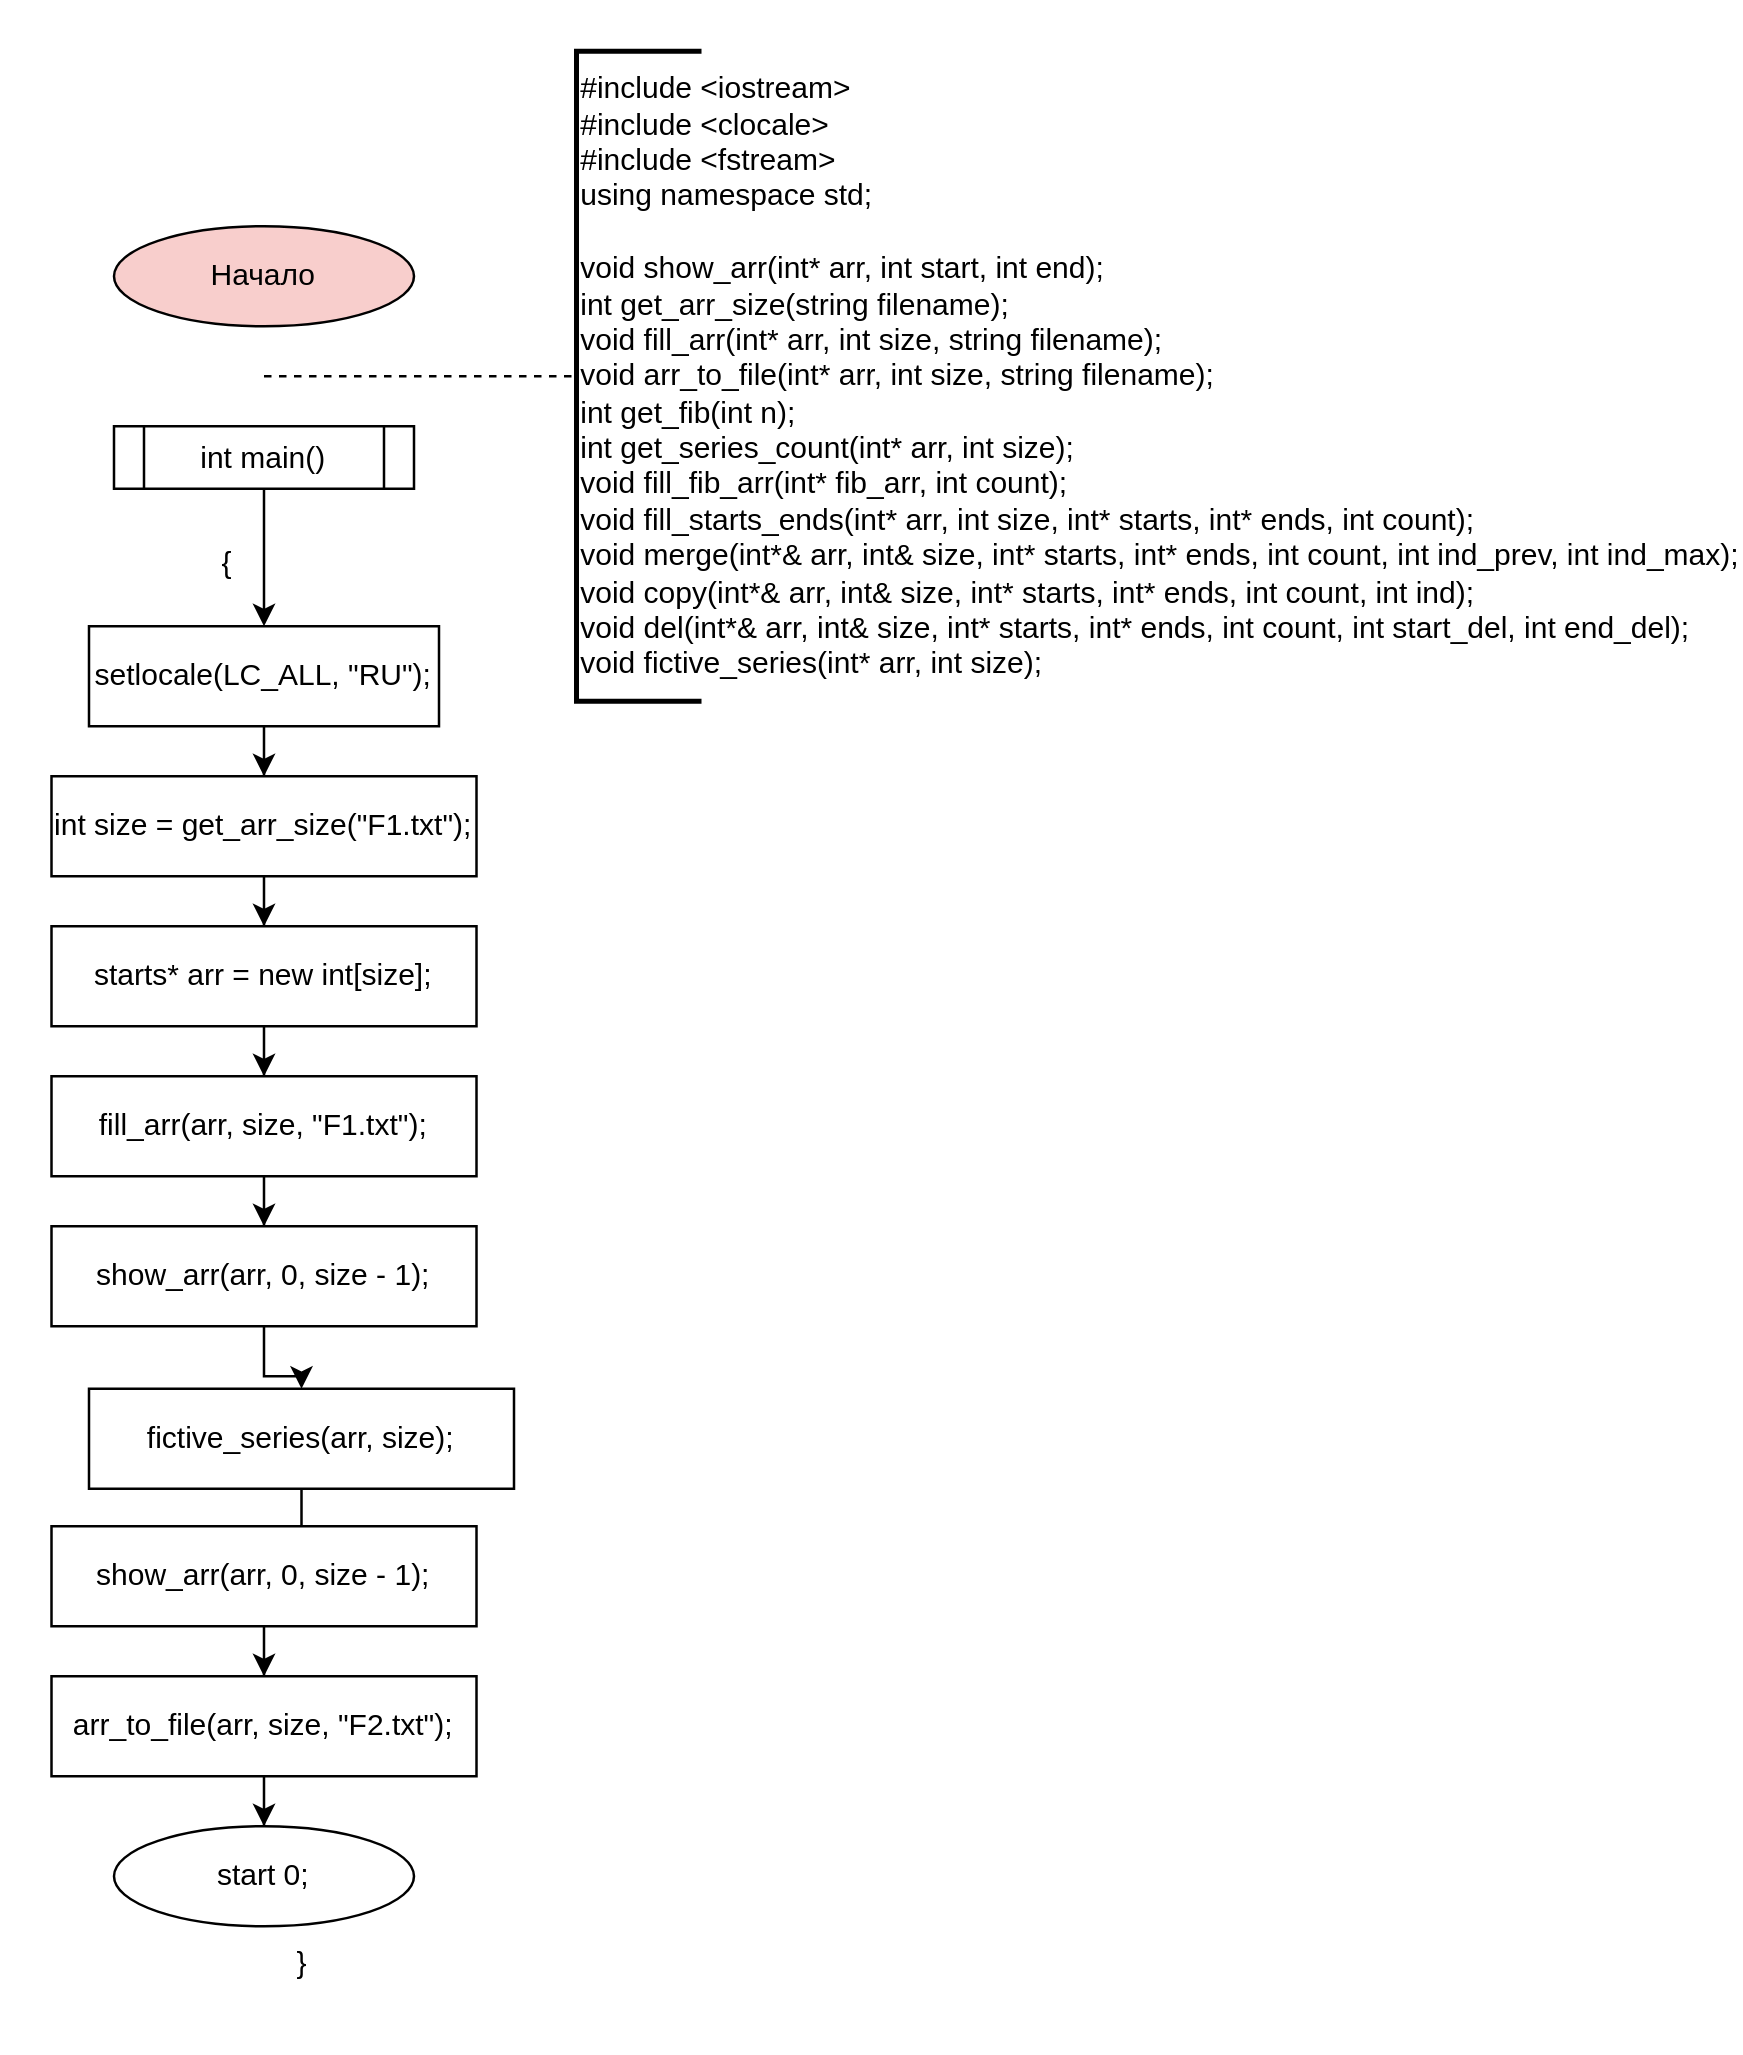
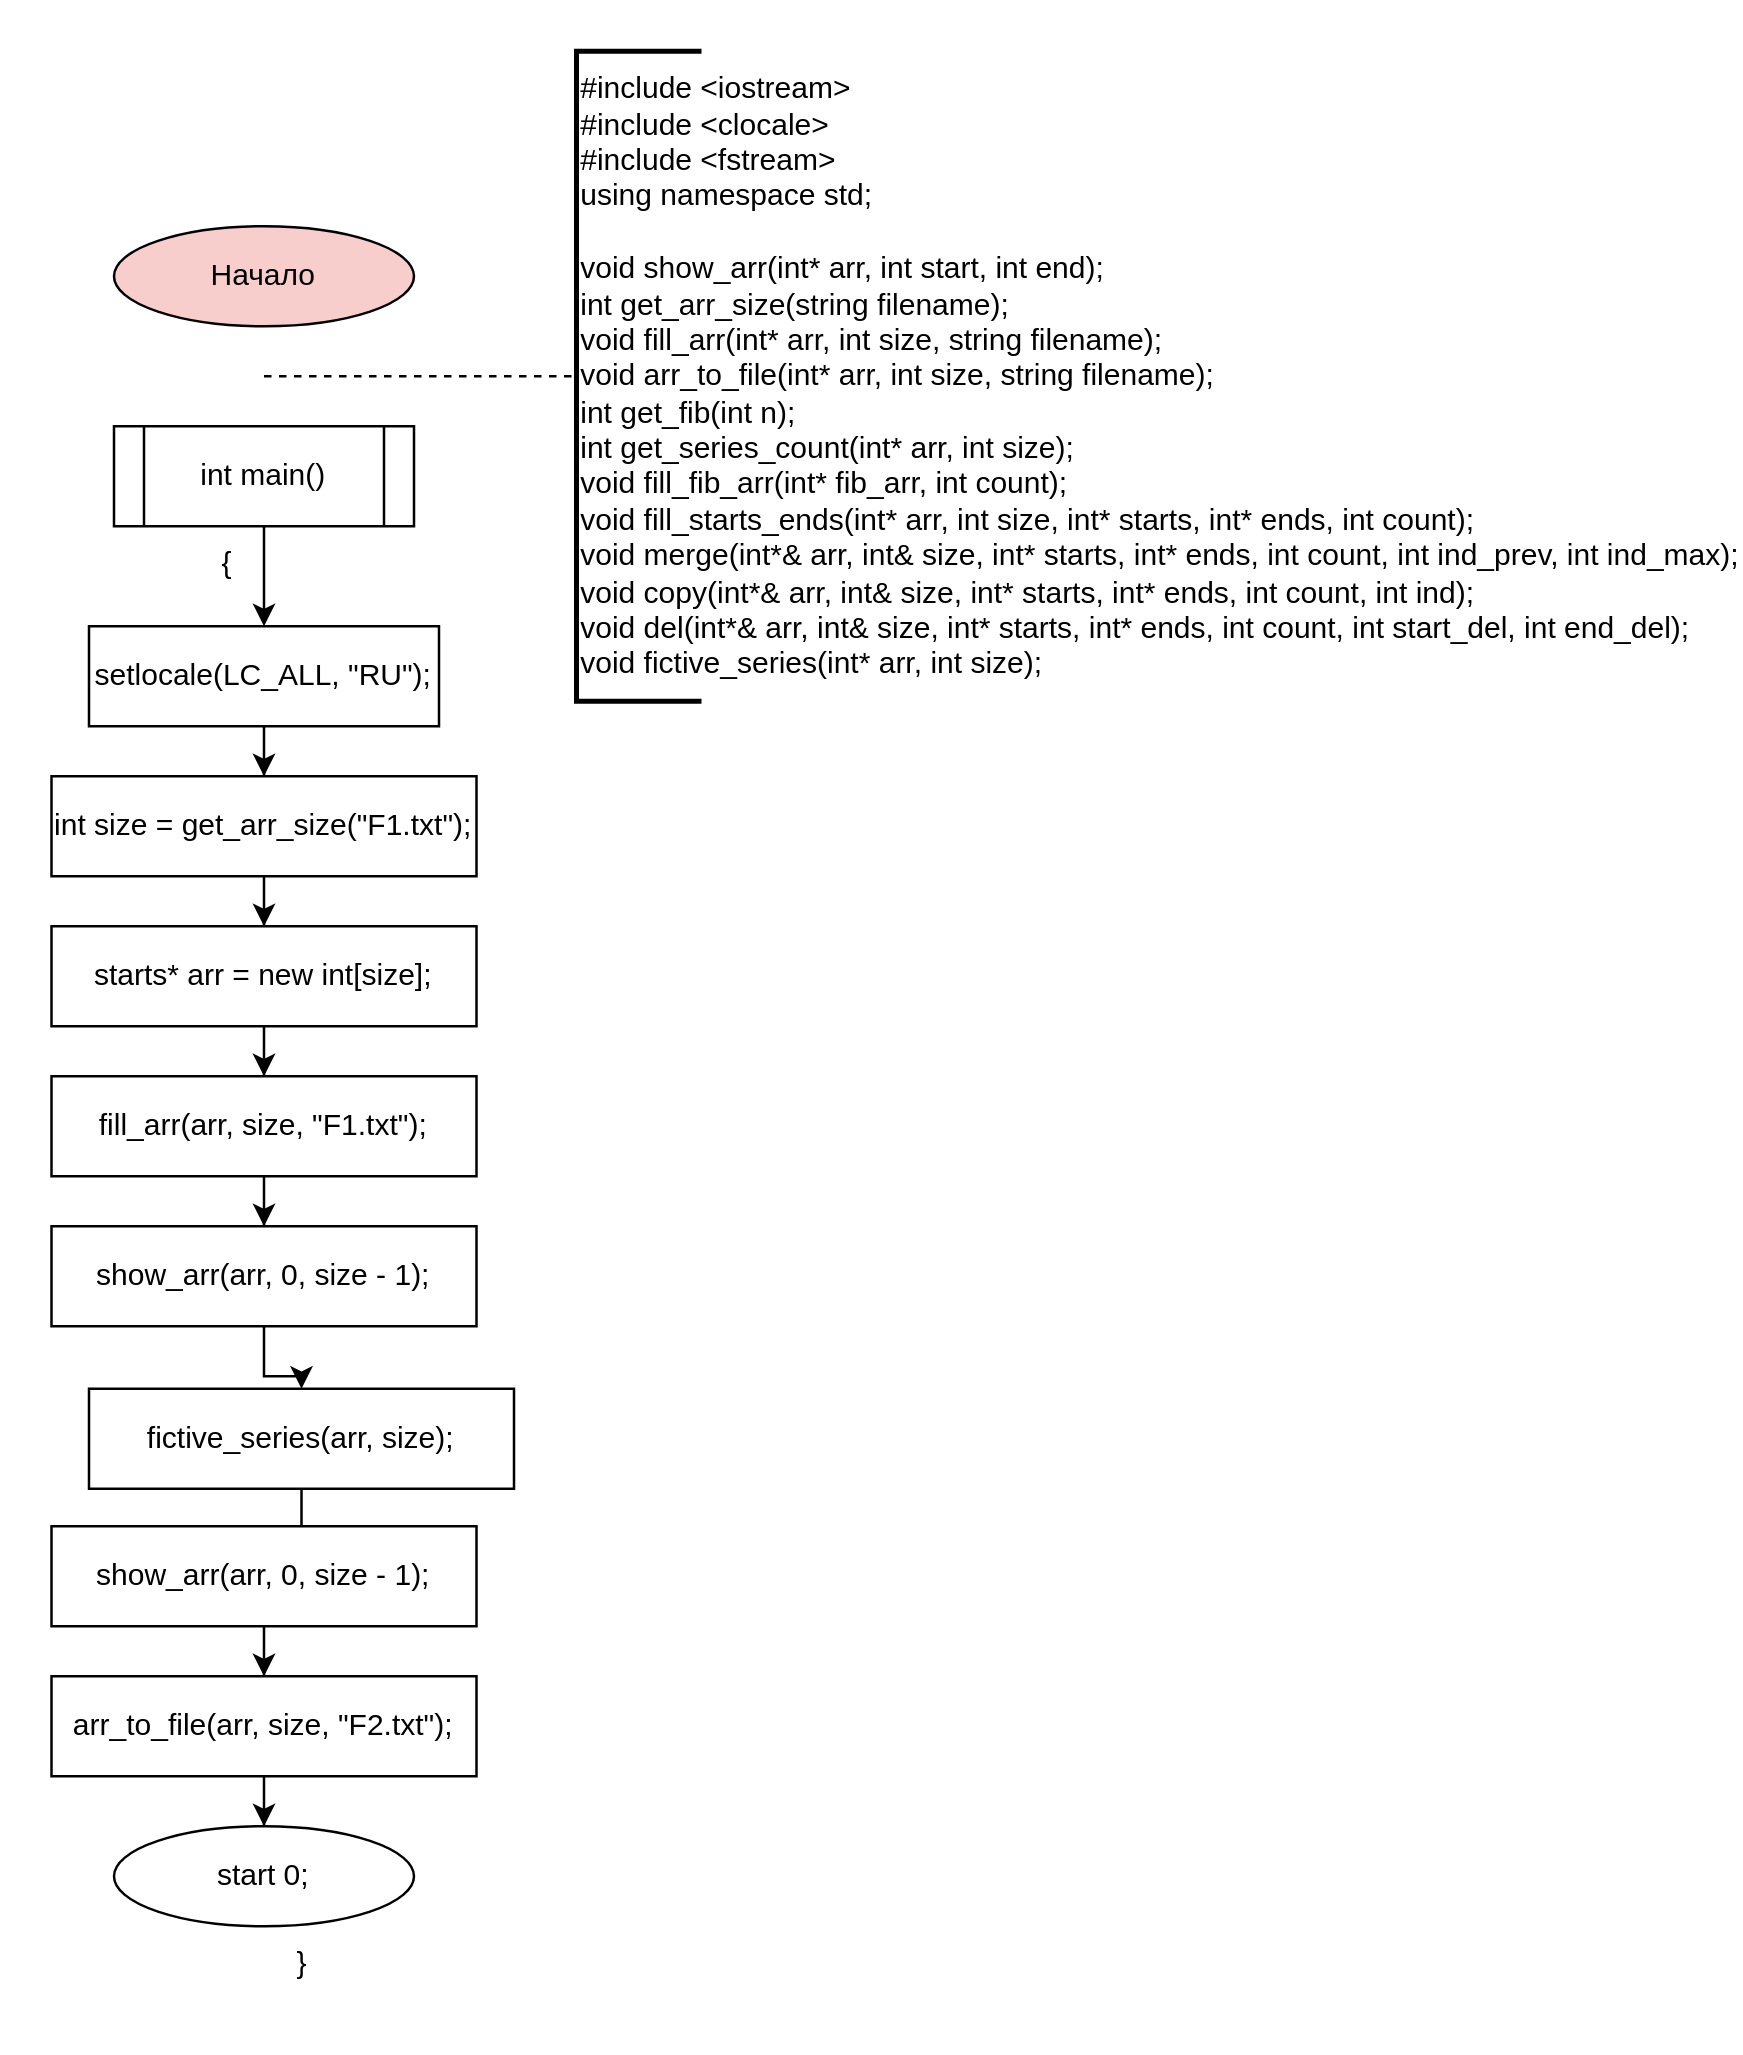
(264, 458) -> (264, 476)
